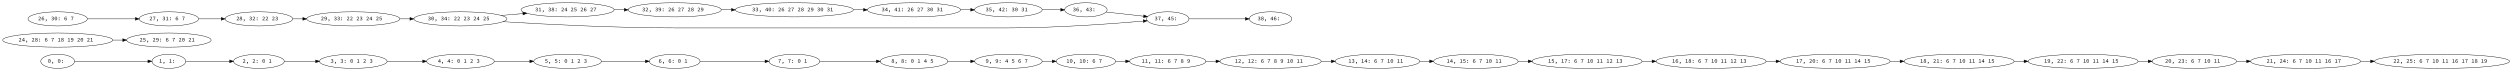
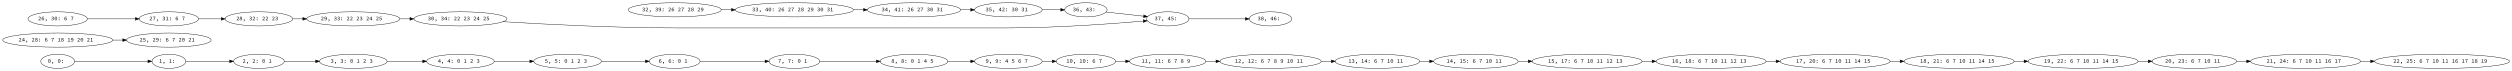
(568, 10) -> none
